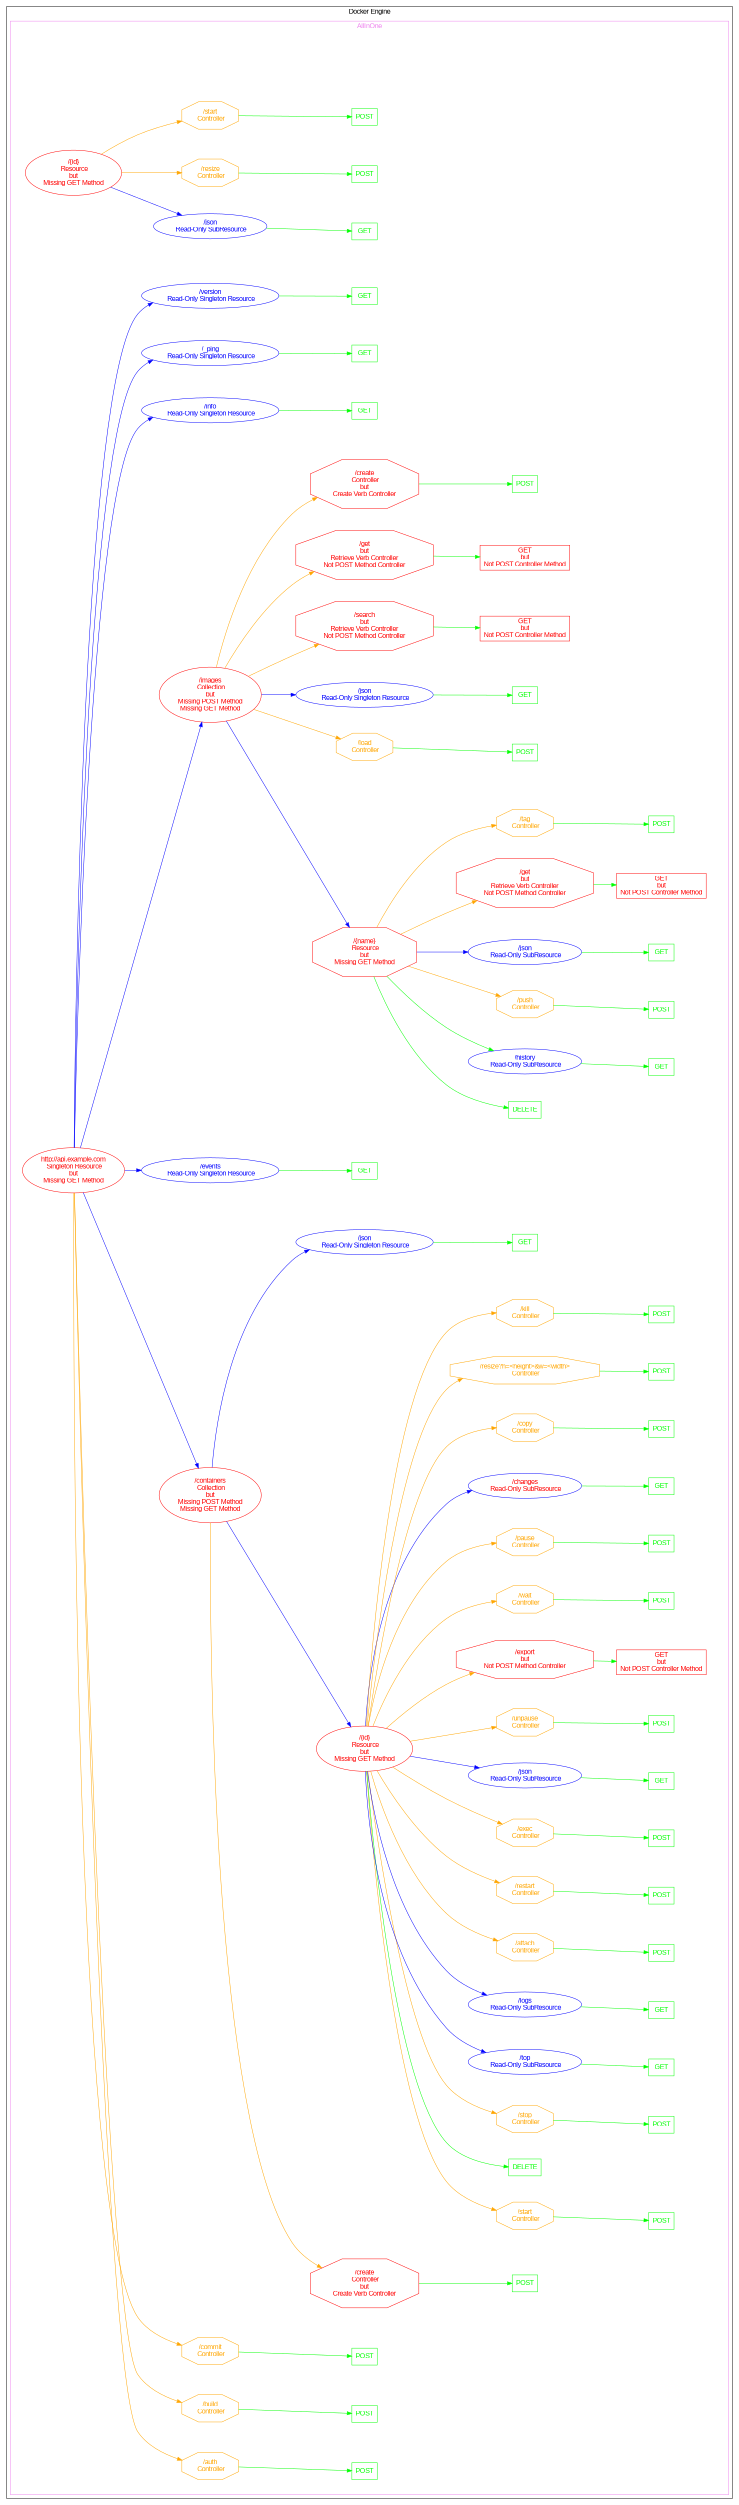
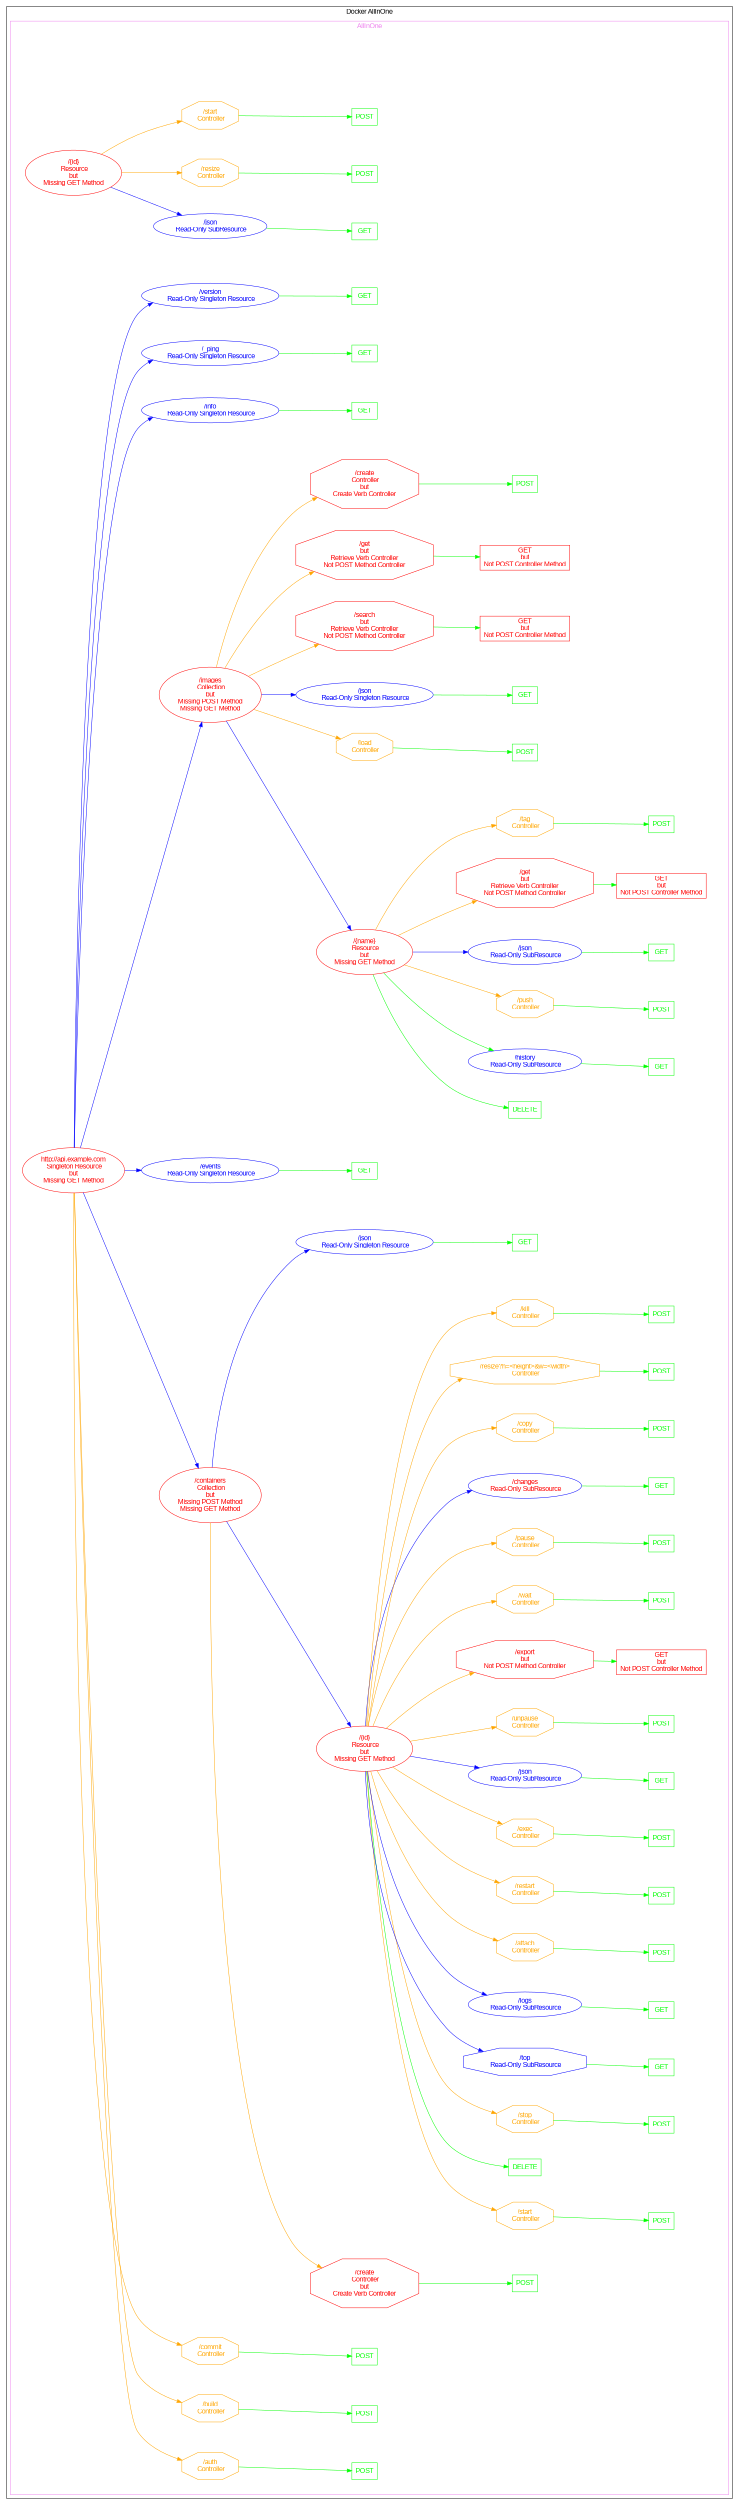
(370, 12) -> (370, 12)
(365, 952) -> (365, 952)
(525, 2062) -> (525, 2062)
